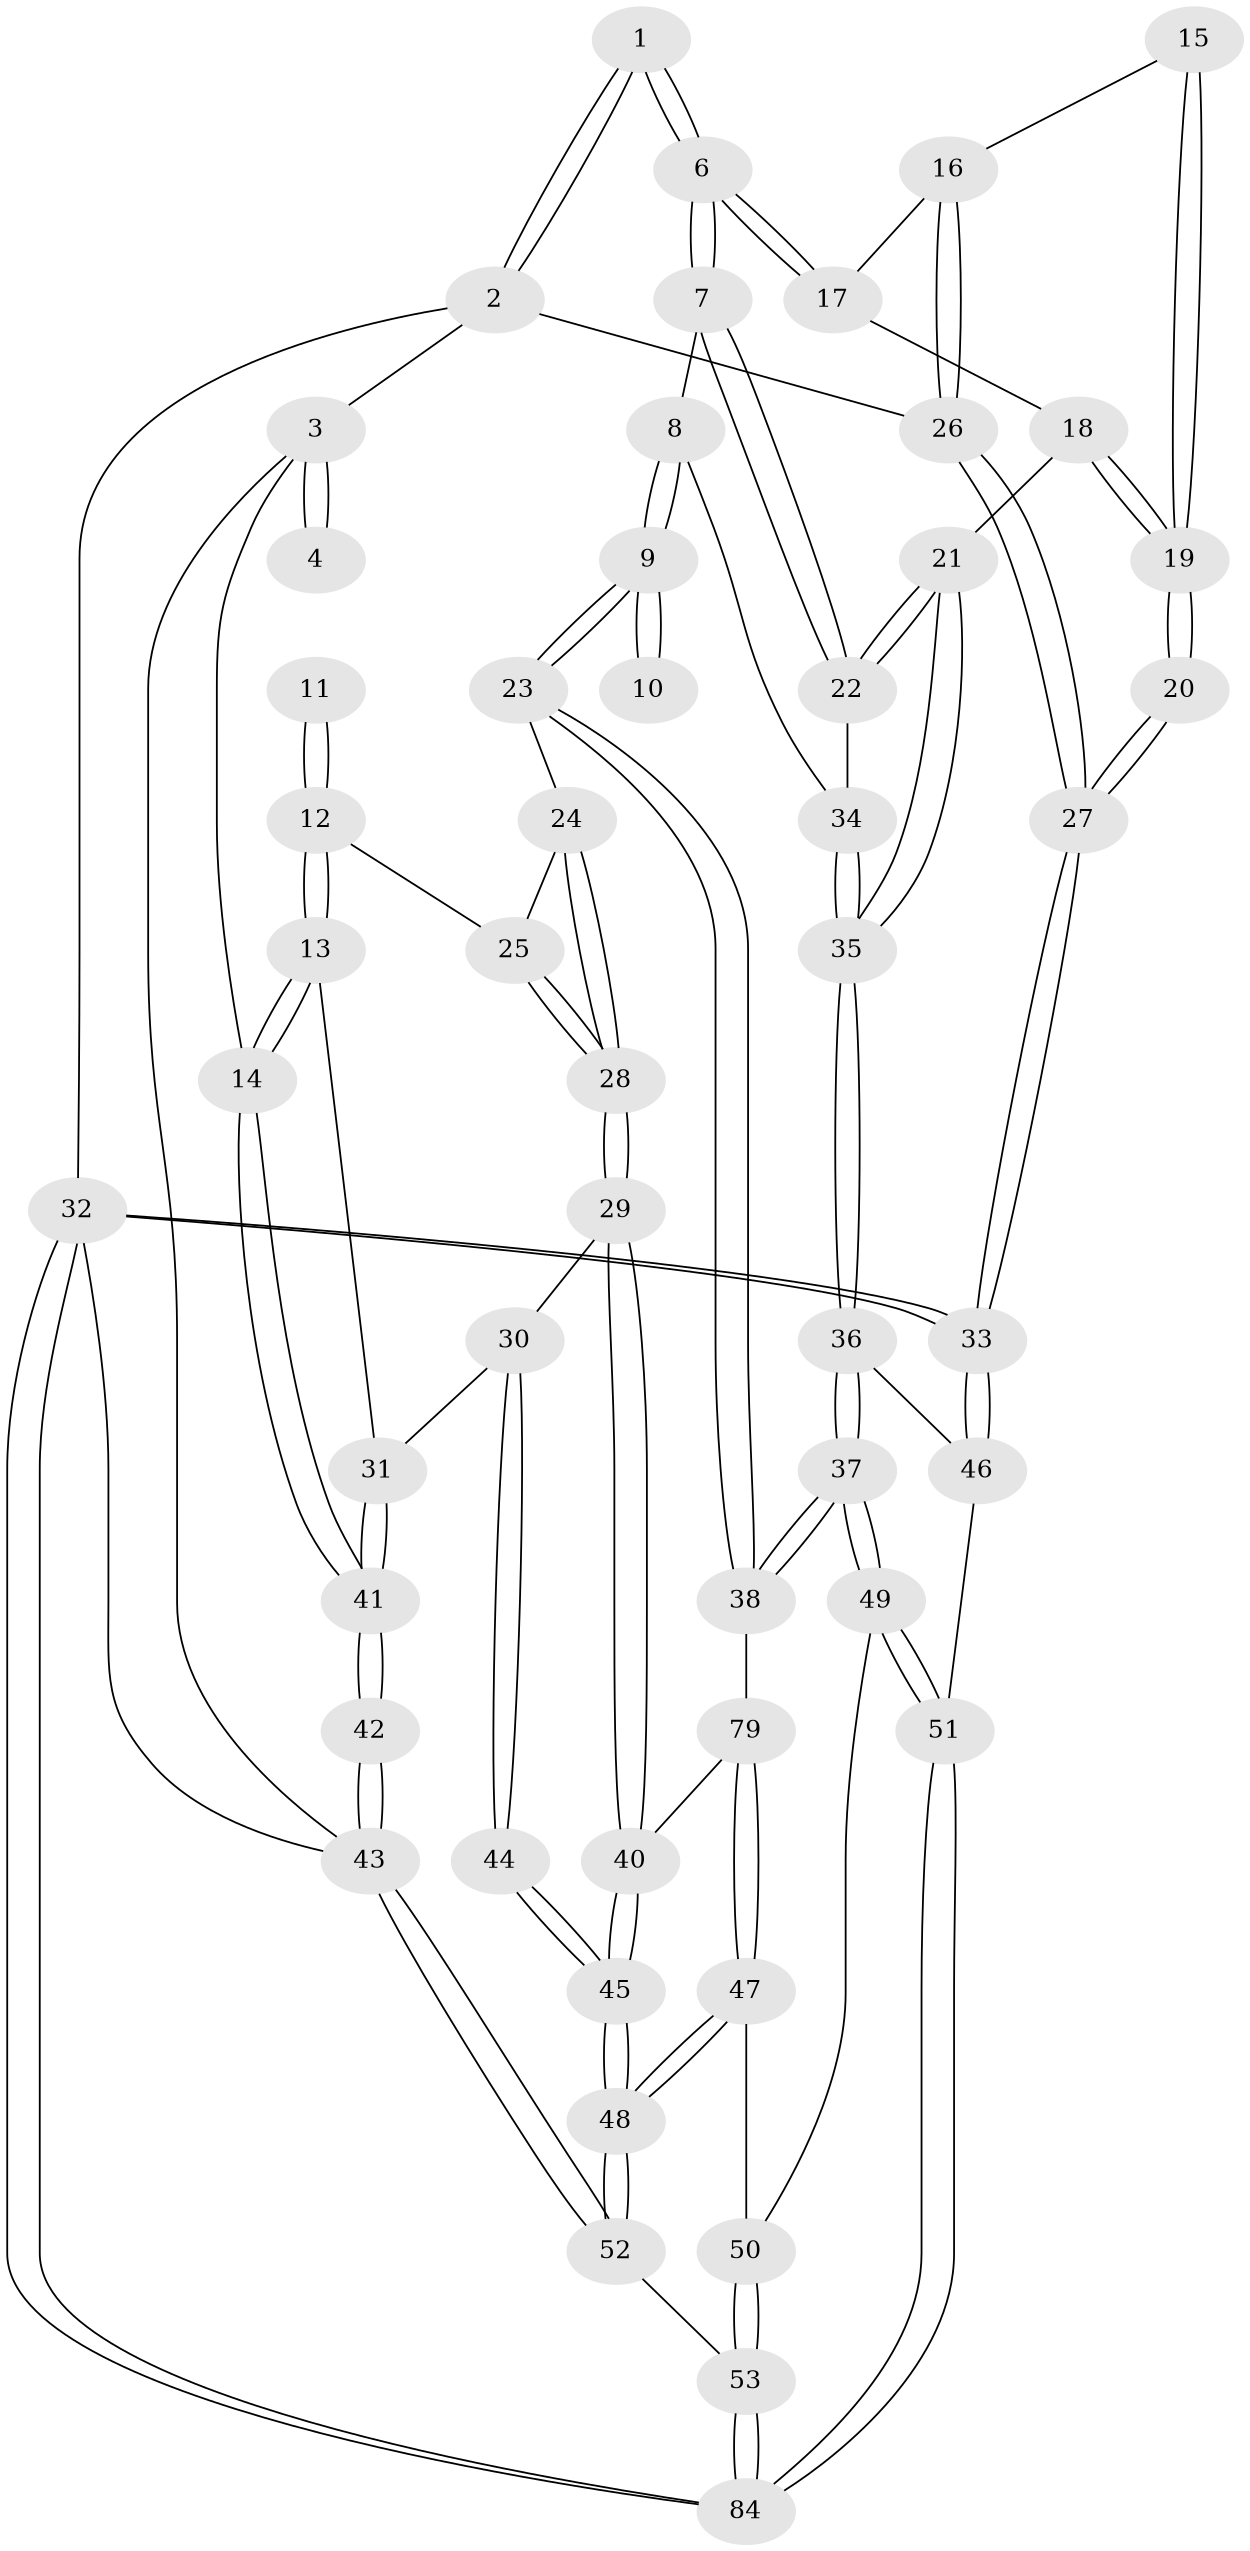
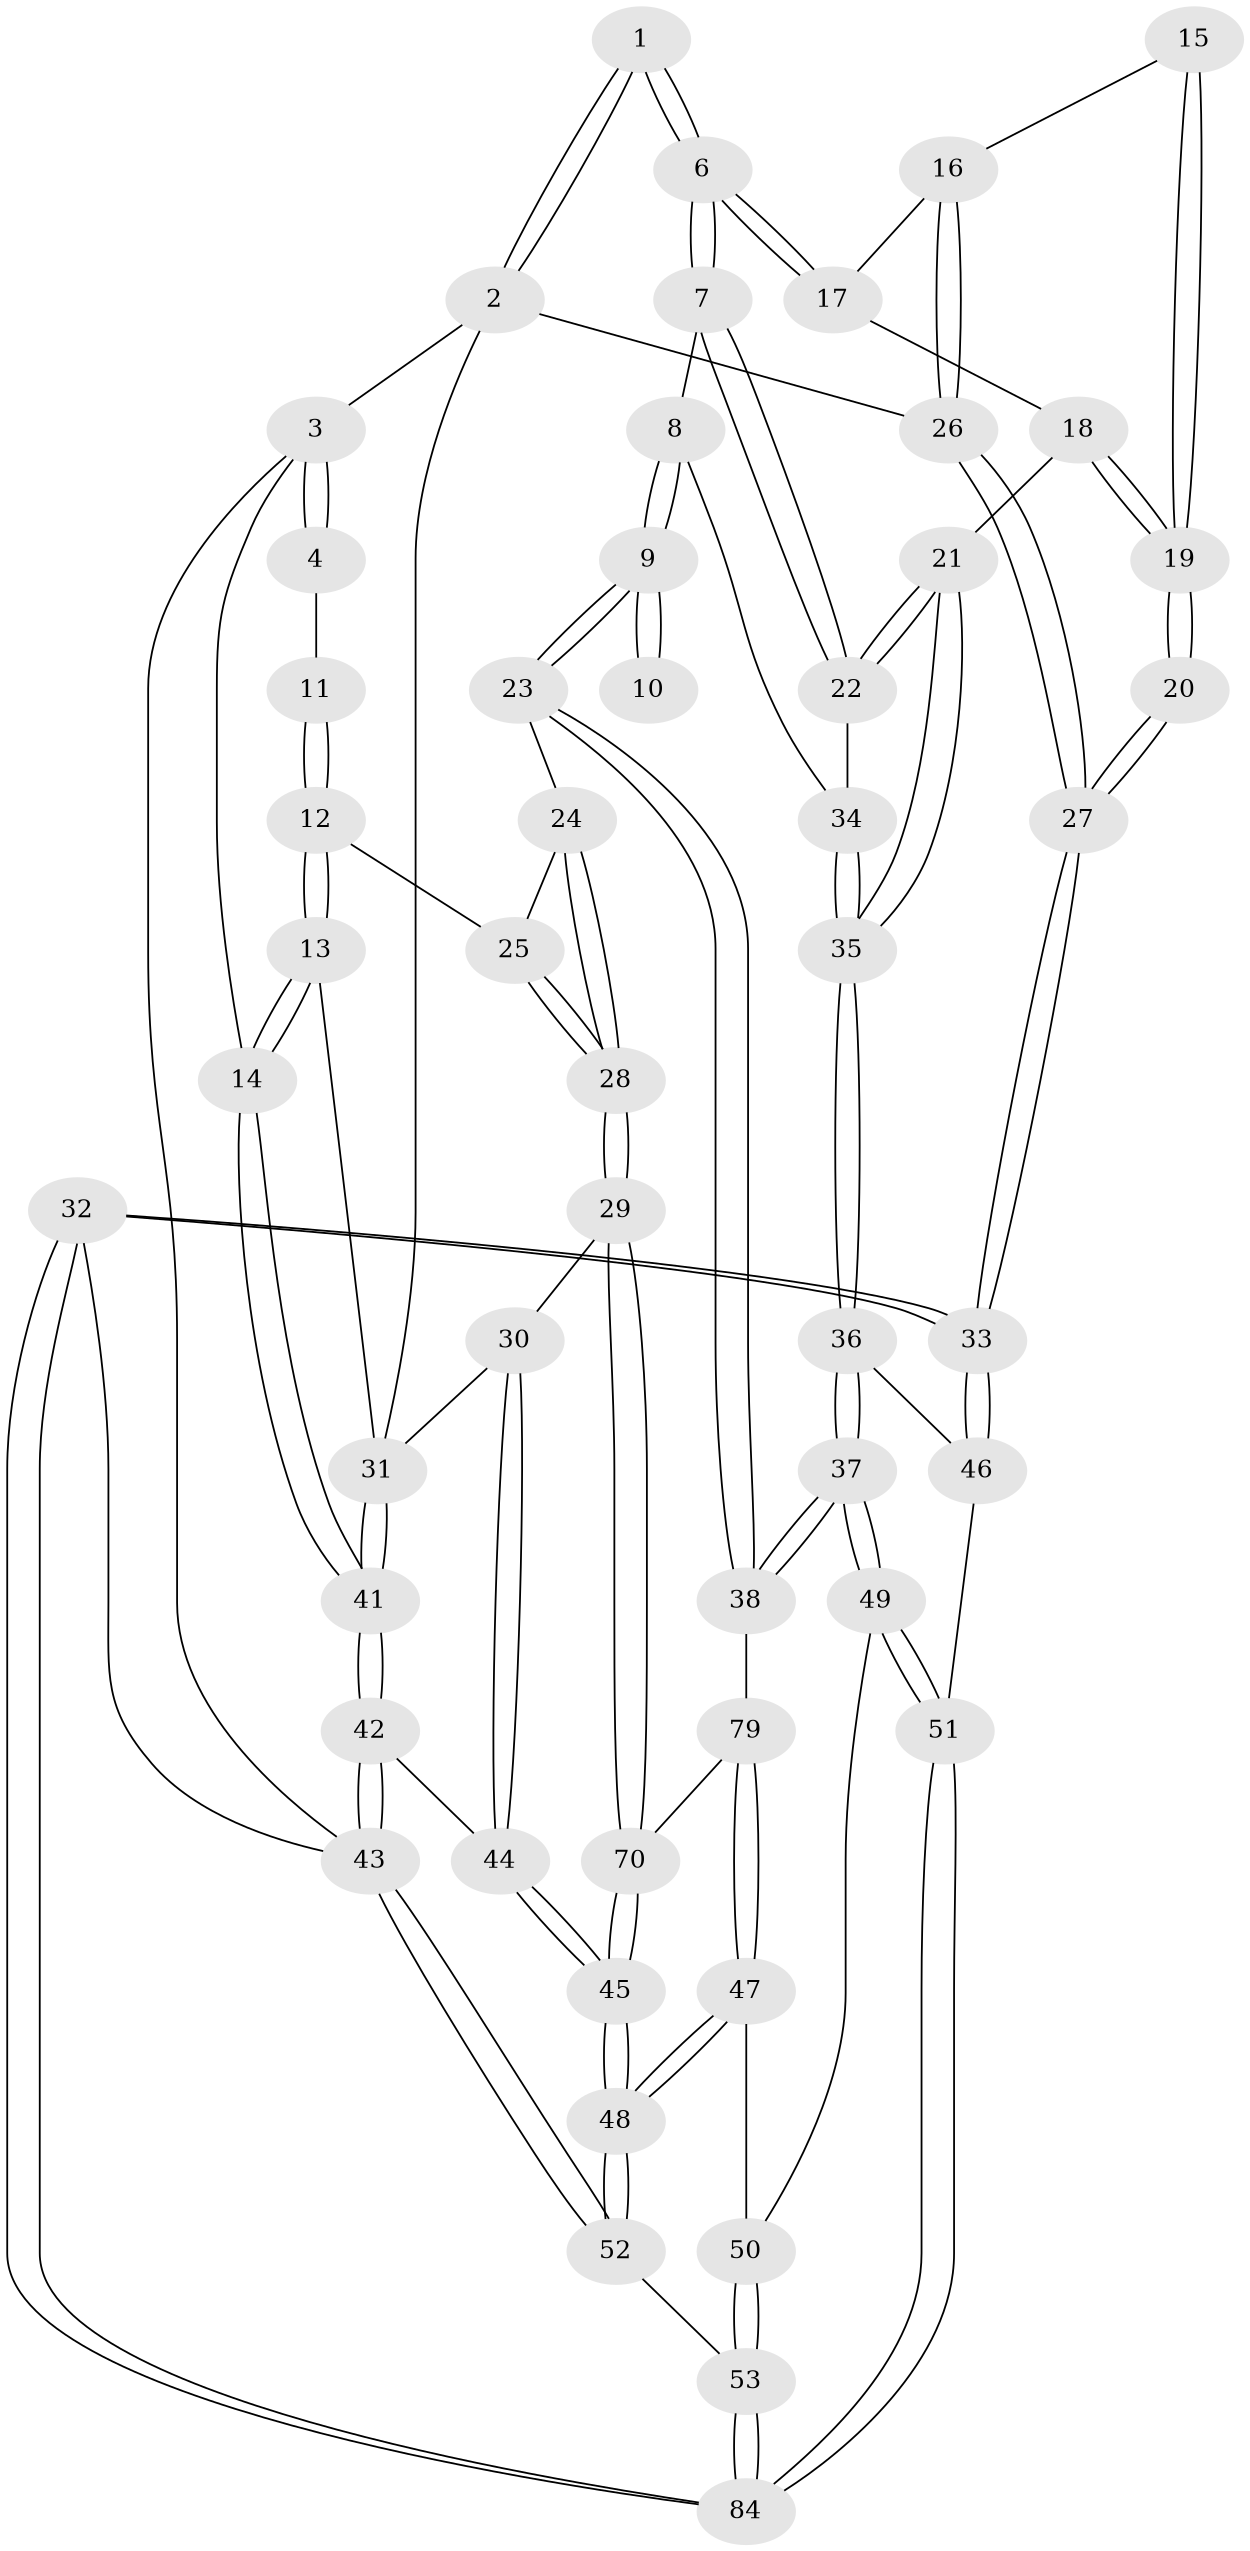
none -> (316, 625)
(80, 628) -> (416, 852)
none -> (435, 1796)
(631, 1861) -> (631, 1861)
